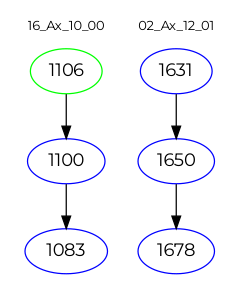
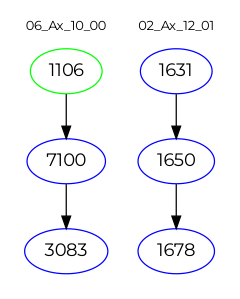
(66, 27) -> (66, 27)
(66, 161) -> (66, 161)
(66, 251) -> (66, 251)
